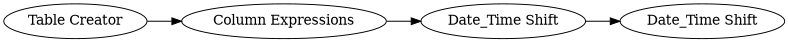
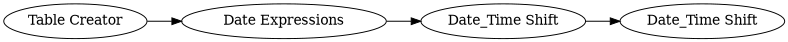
(284, 21) -> (284, 21)
